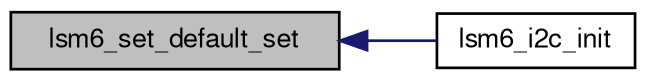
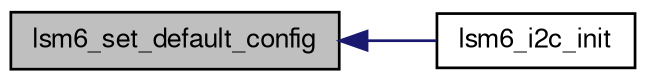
(175, 41) -> (175, 41)
